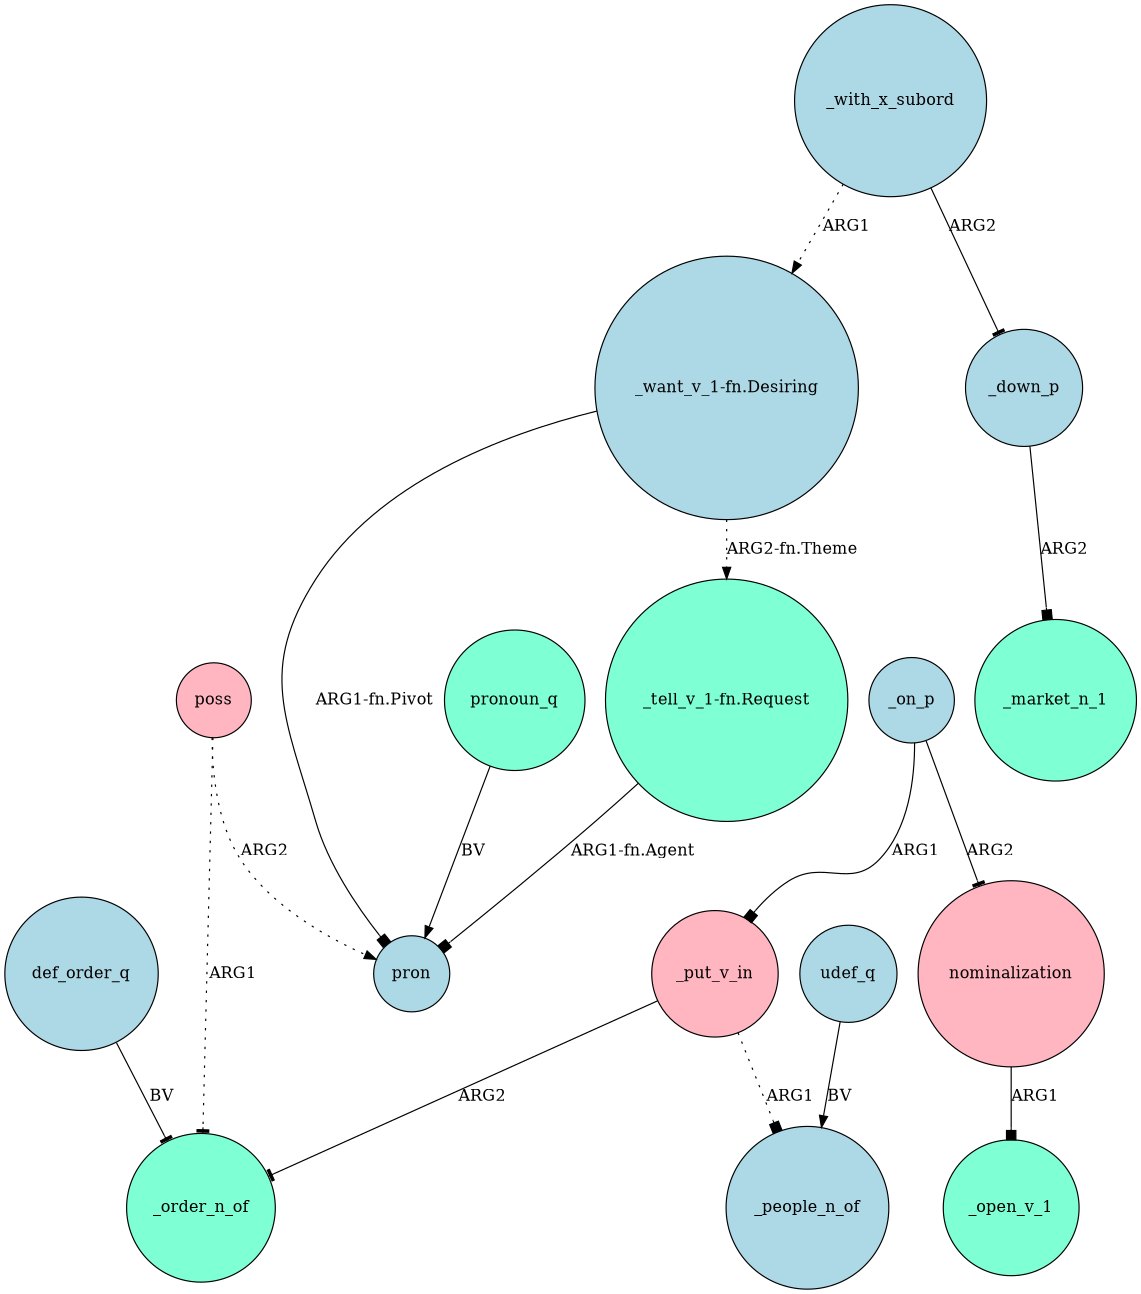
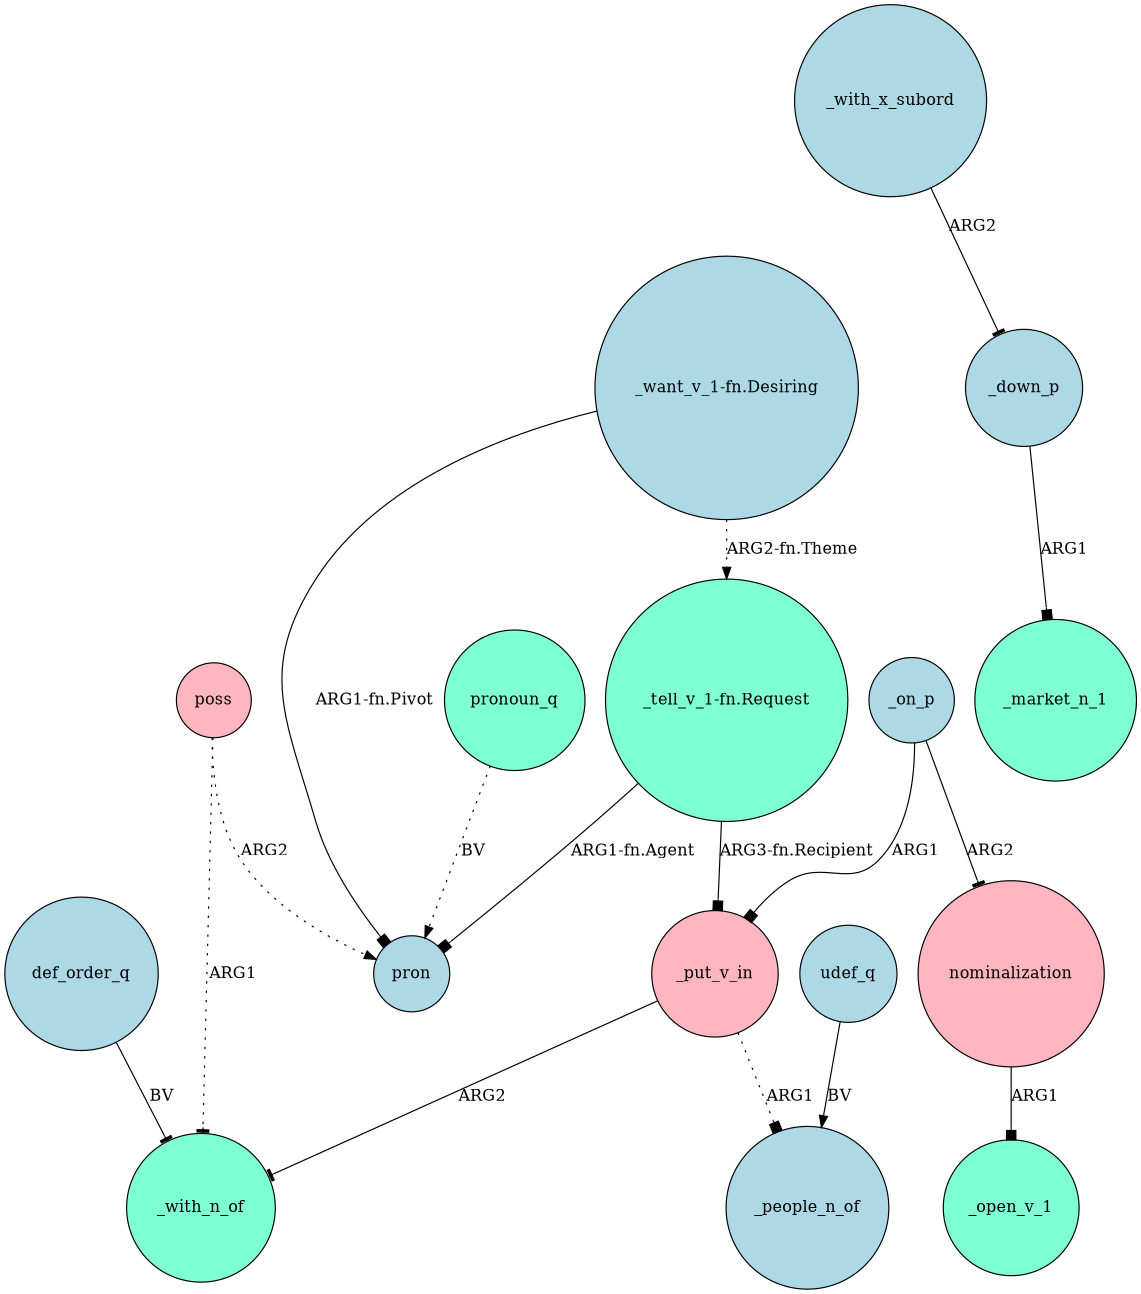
(820, 224) -> none
(1064, 549) -> (1064, 549)
(460, 846) -> (460, 846)
none -> (720, 860)
(201, 1208) -> (201, 1208)
